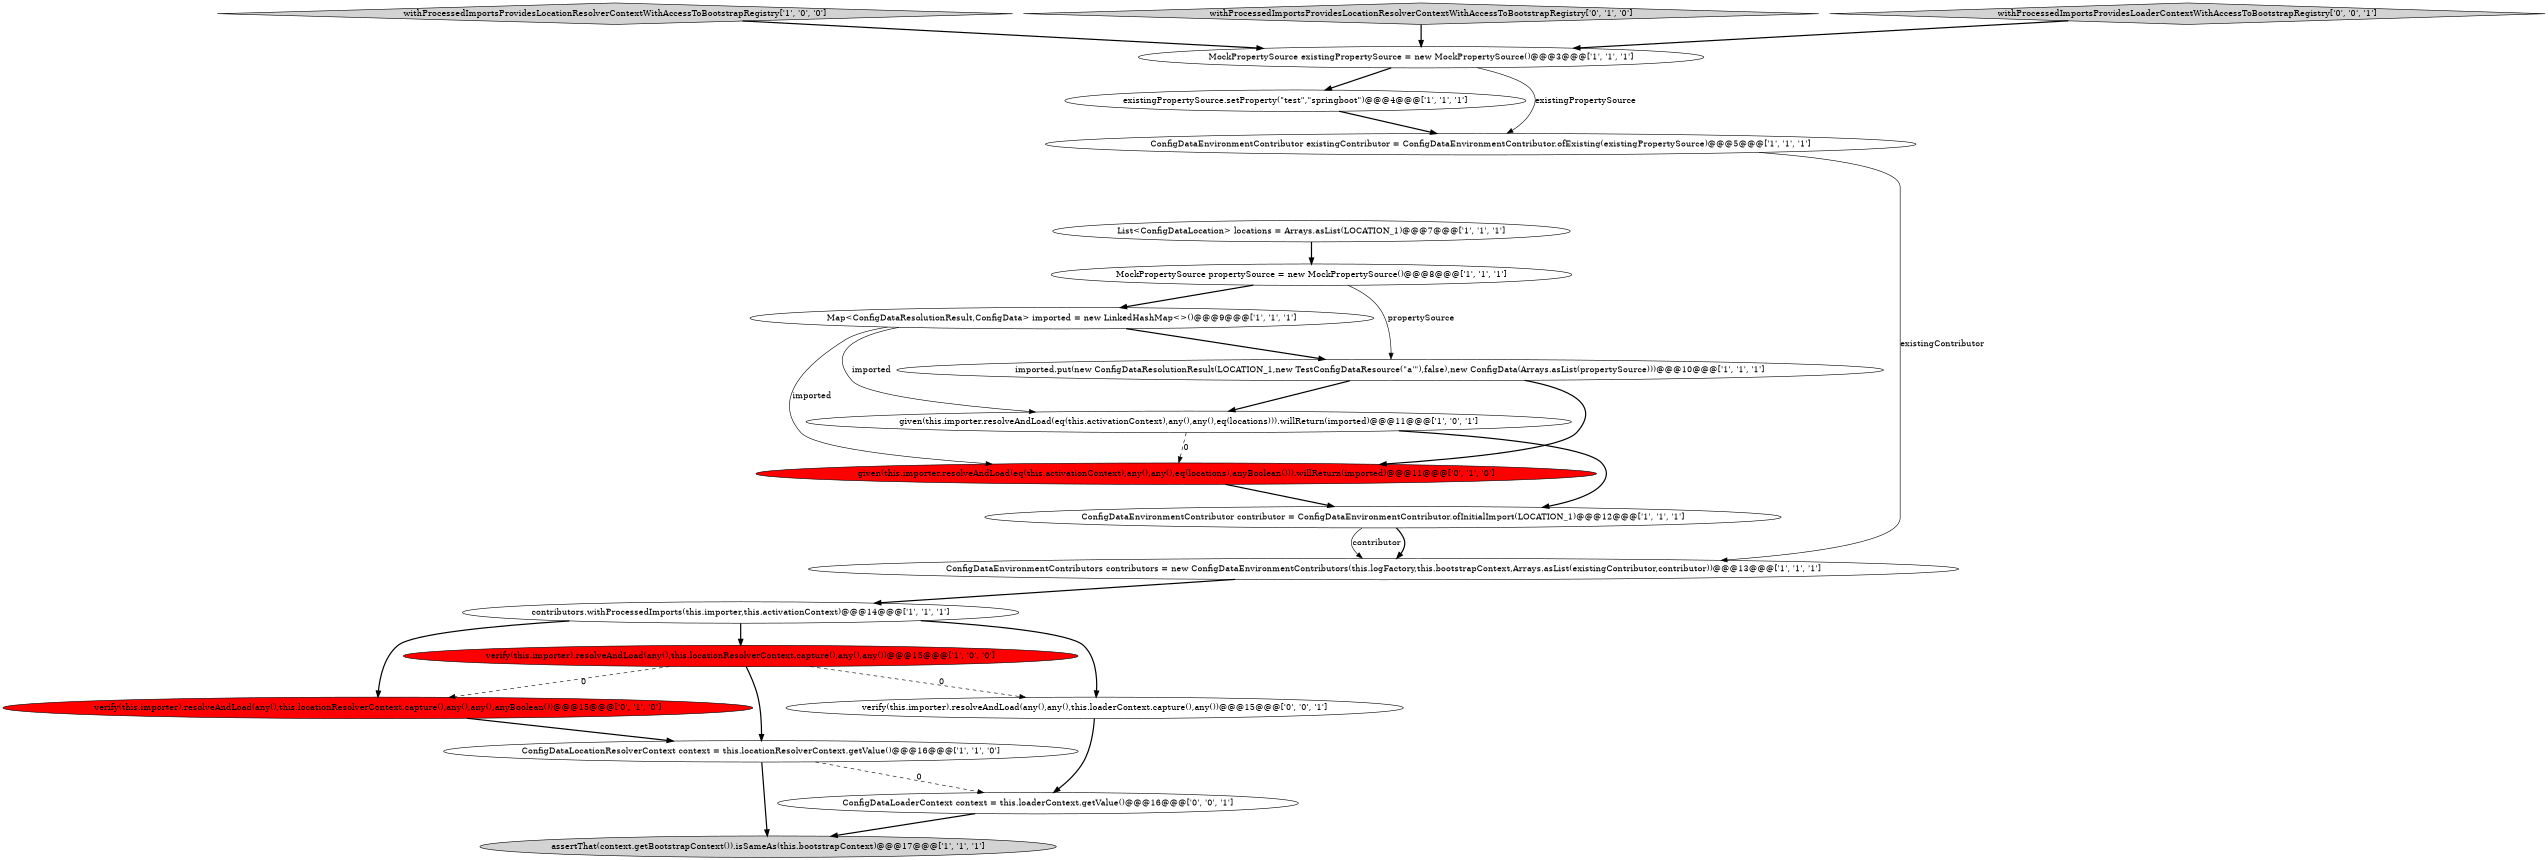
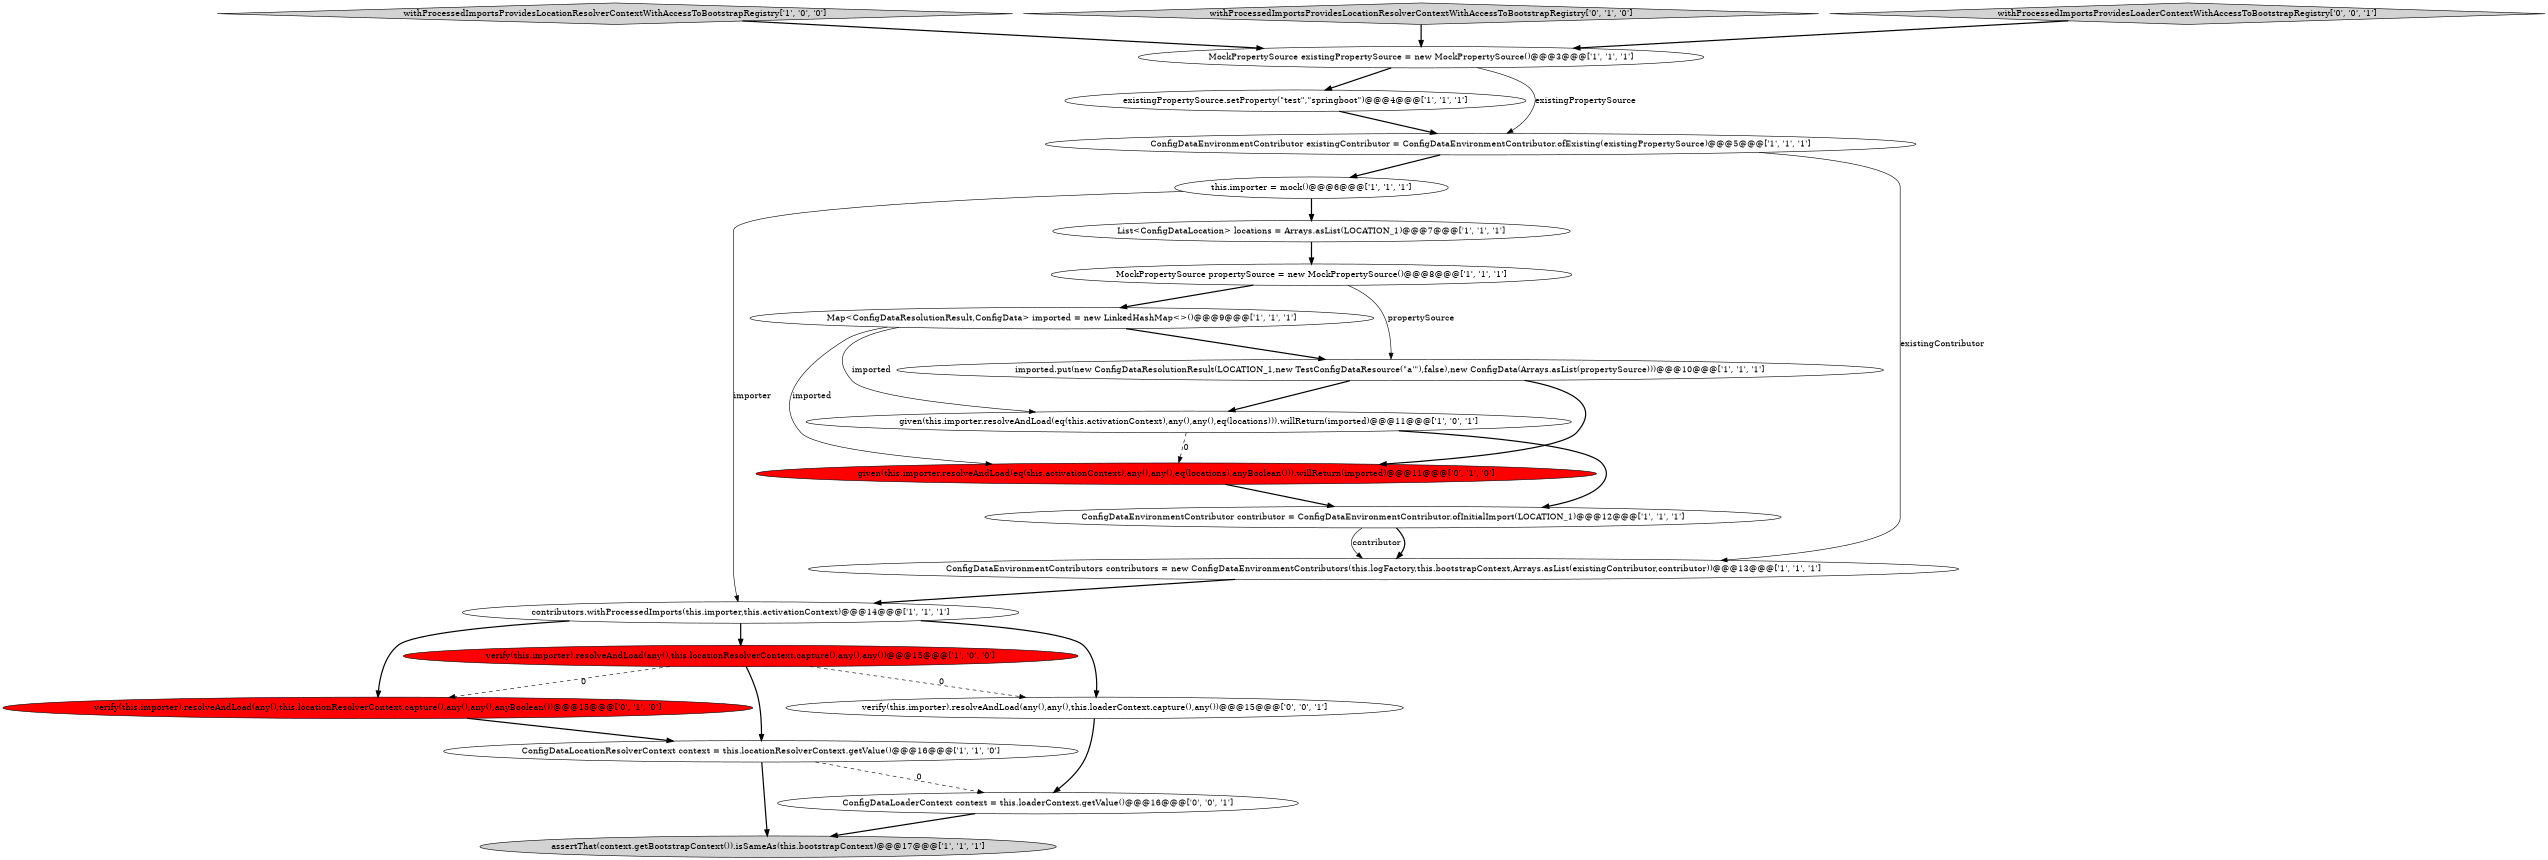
none -> (1311, 188)
